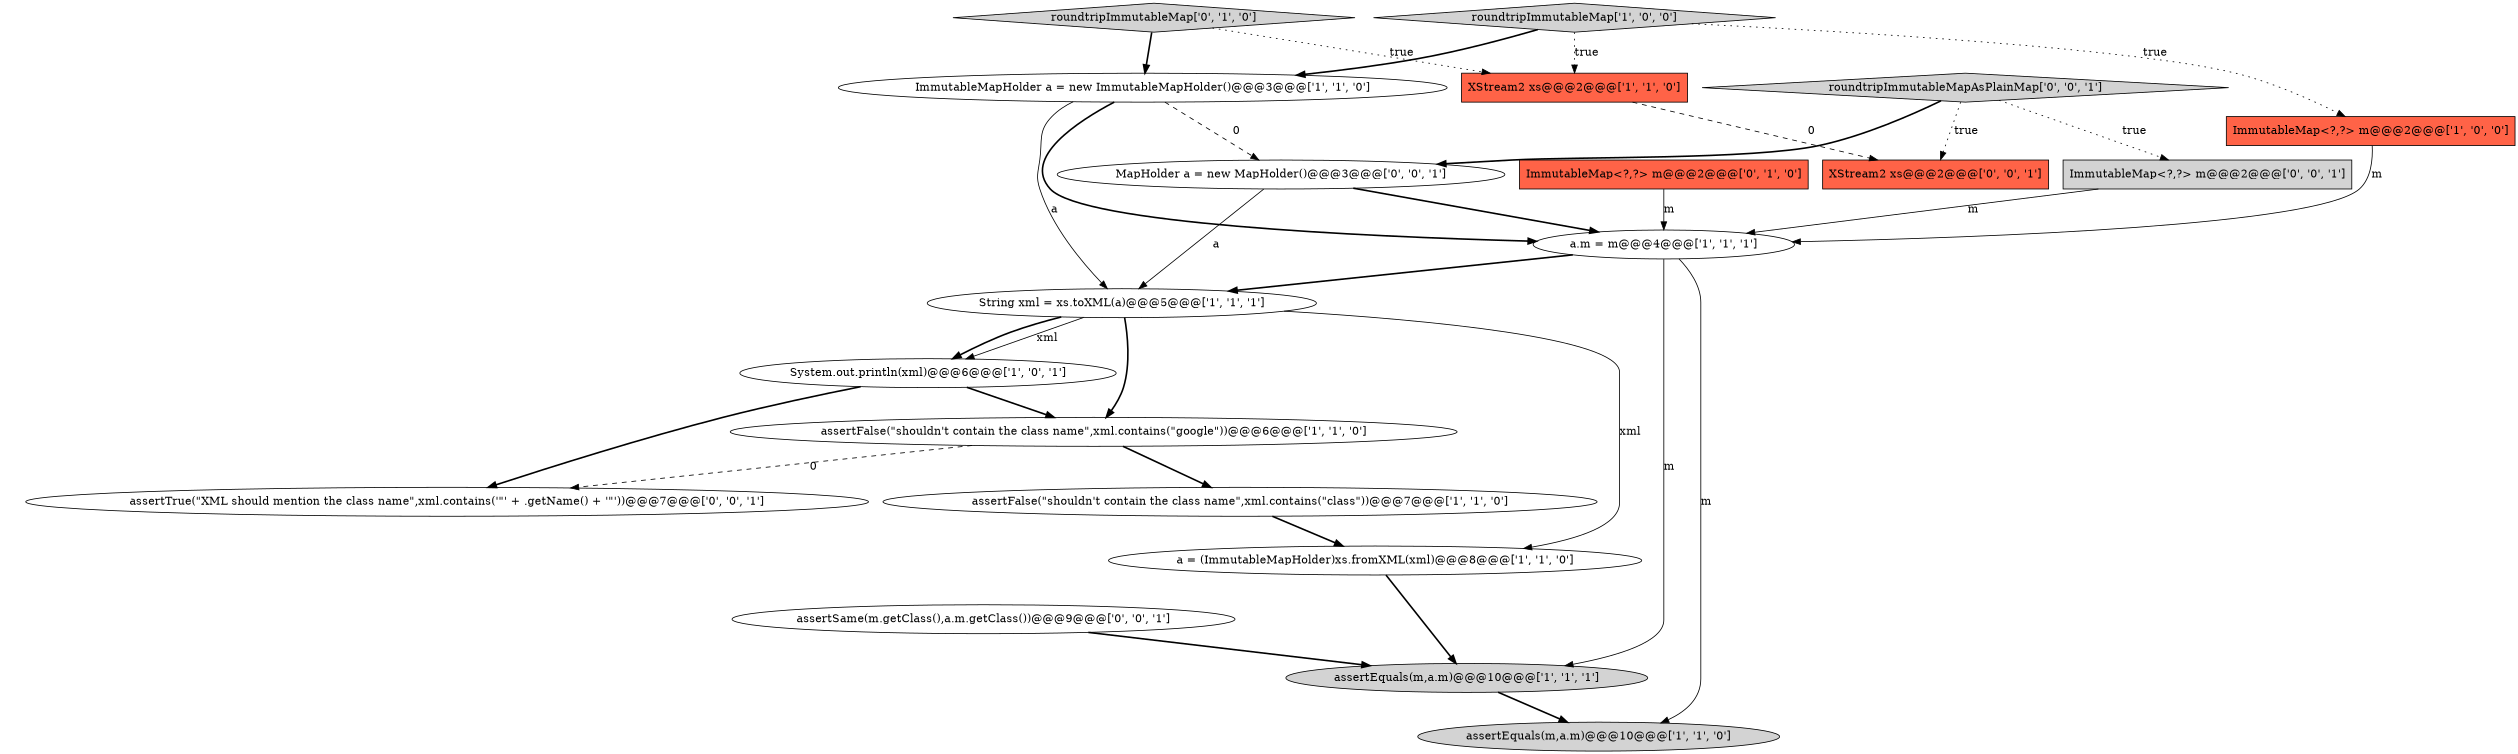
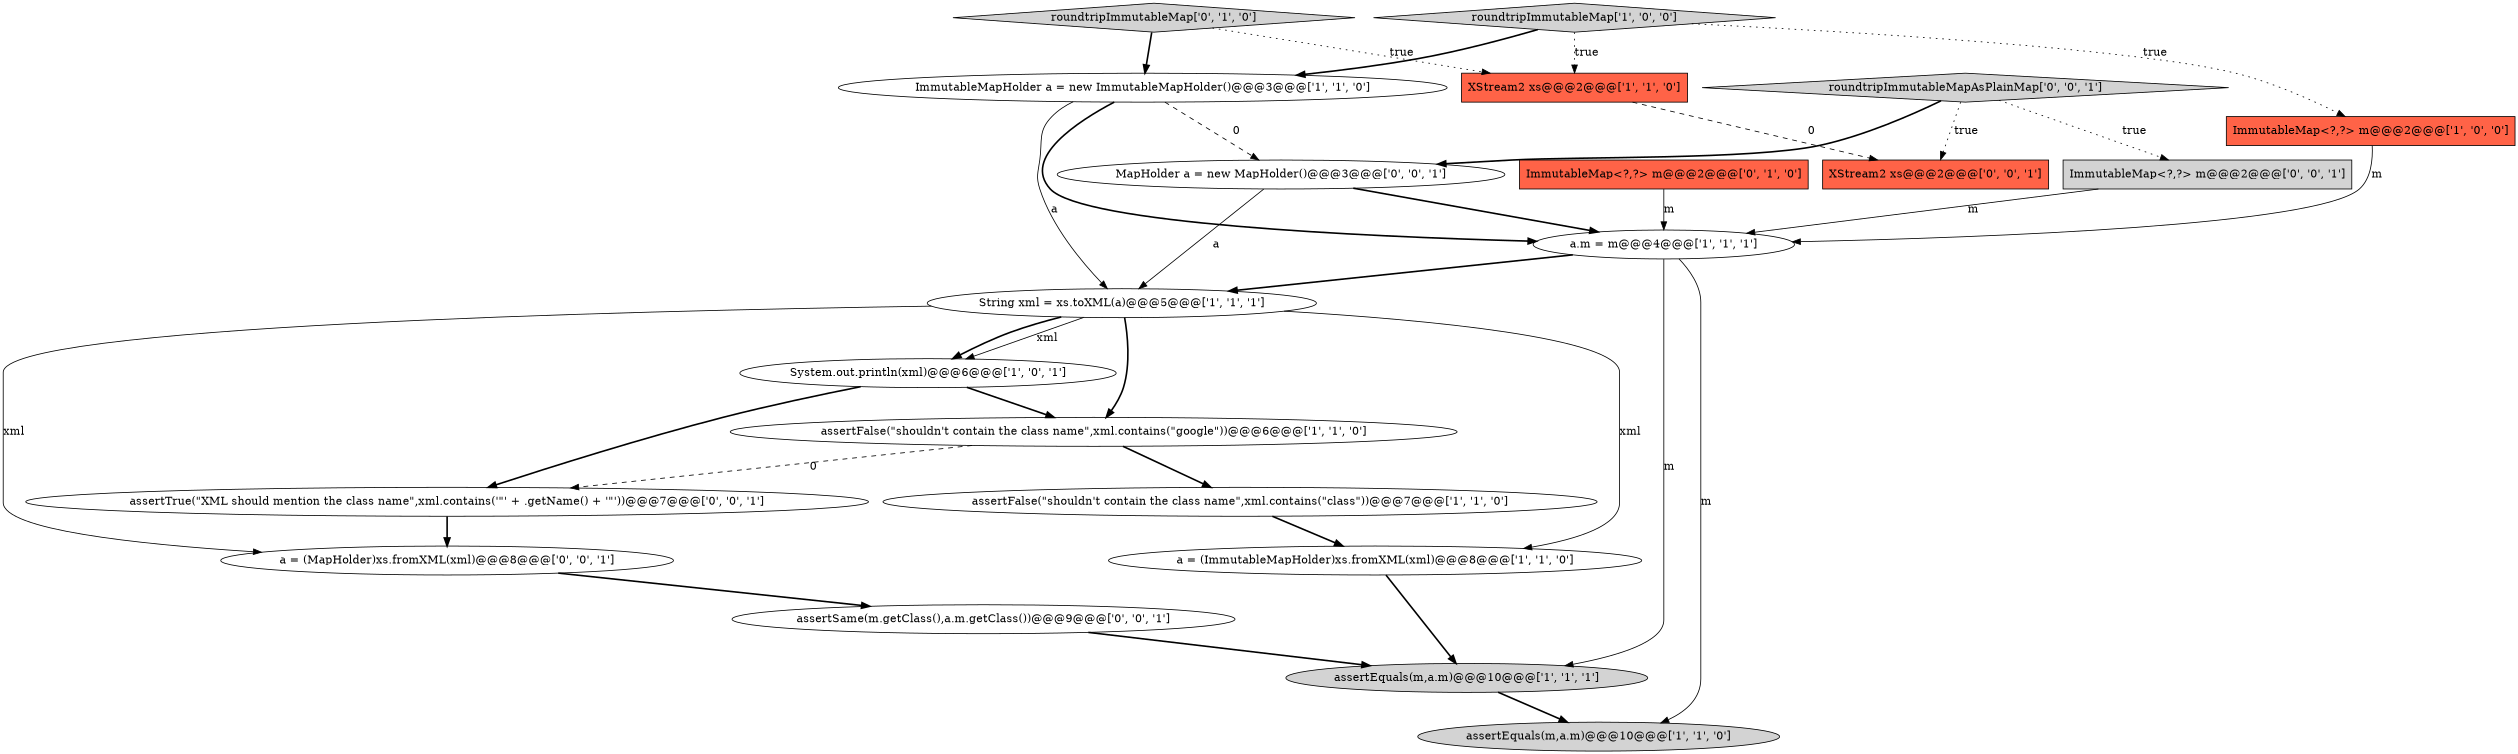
none -> (447, 561)
